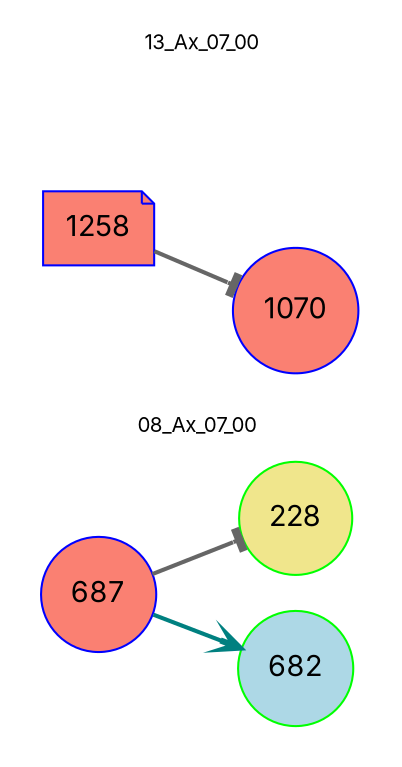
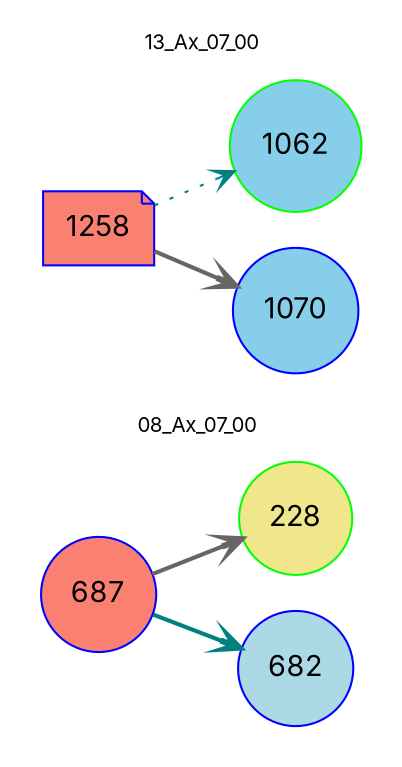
none -> (296, 146)
(191, 267) -> (191, 267)
(296, 311) -> (296, 311)
(193, 558) -> (193, 558)
(296, 669) -> (296, 669)
